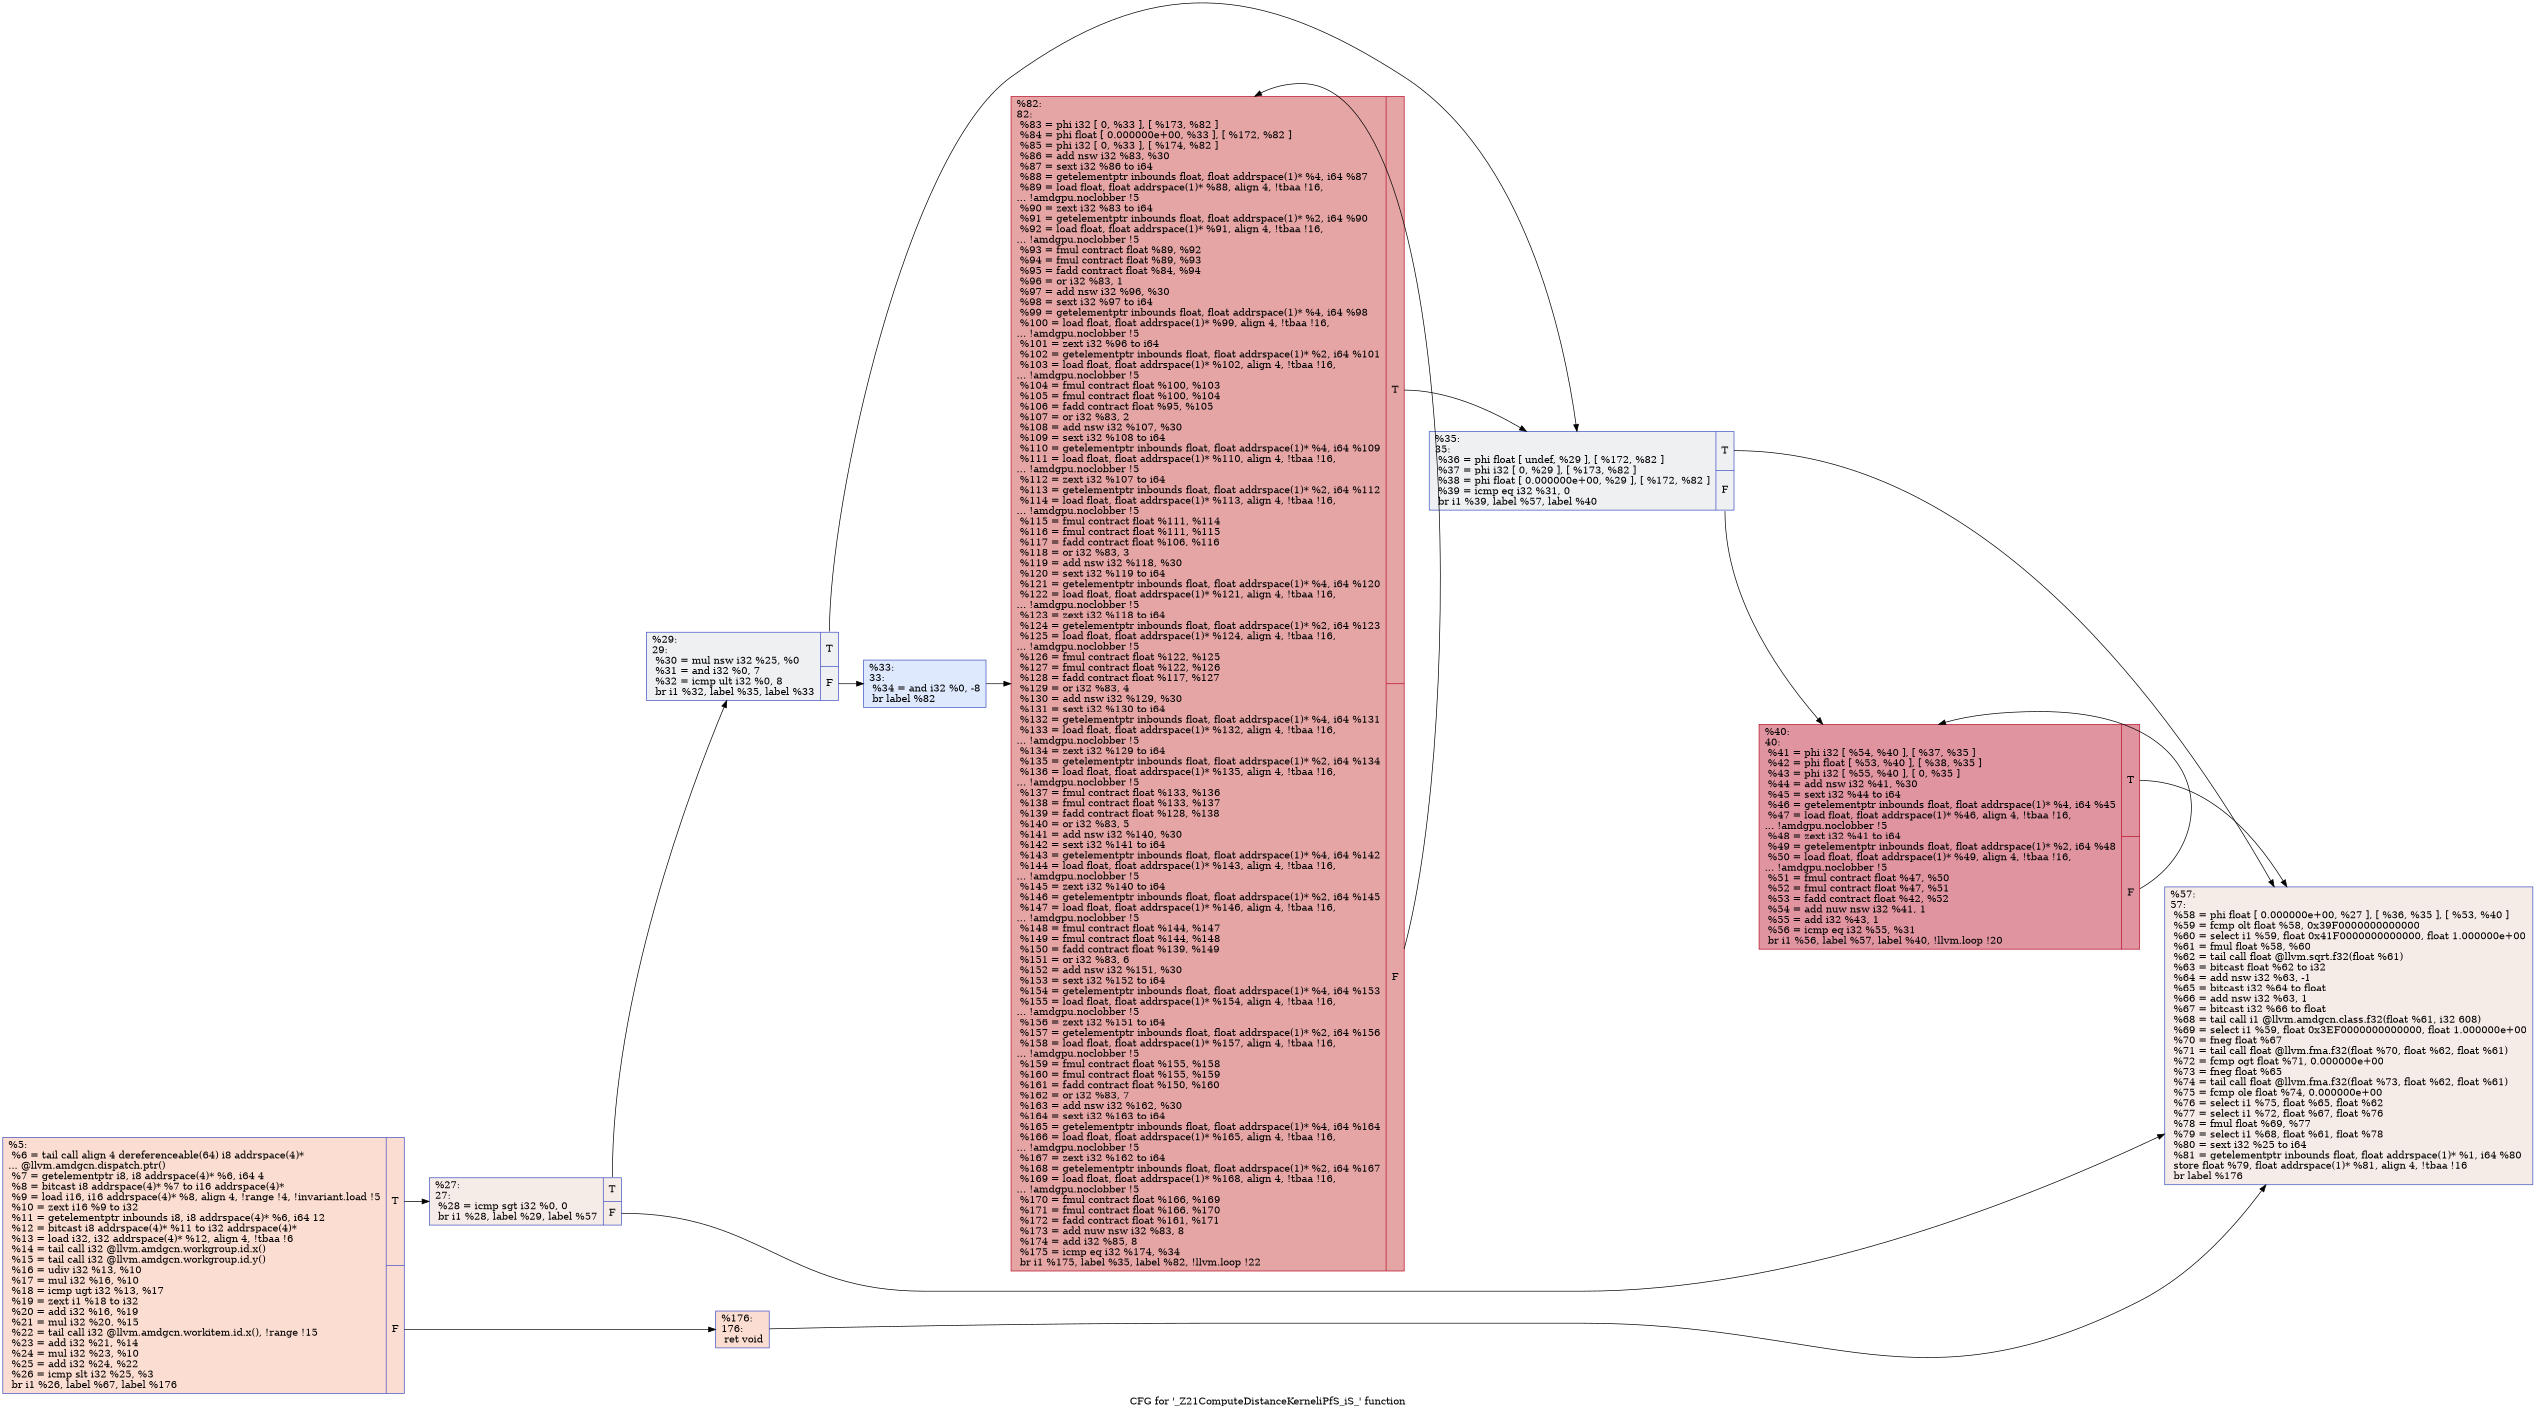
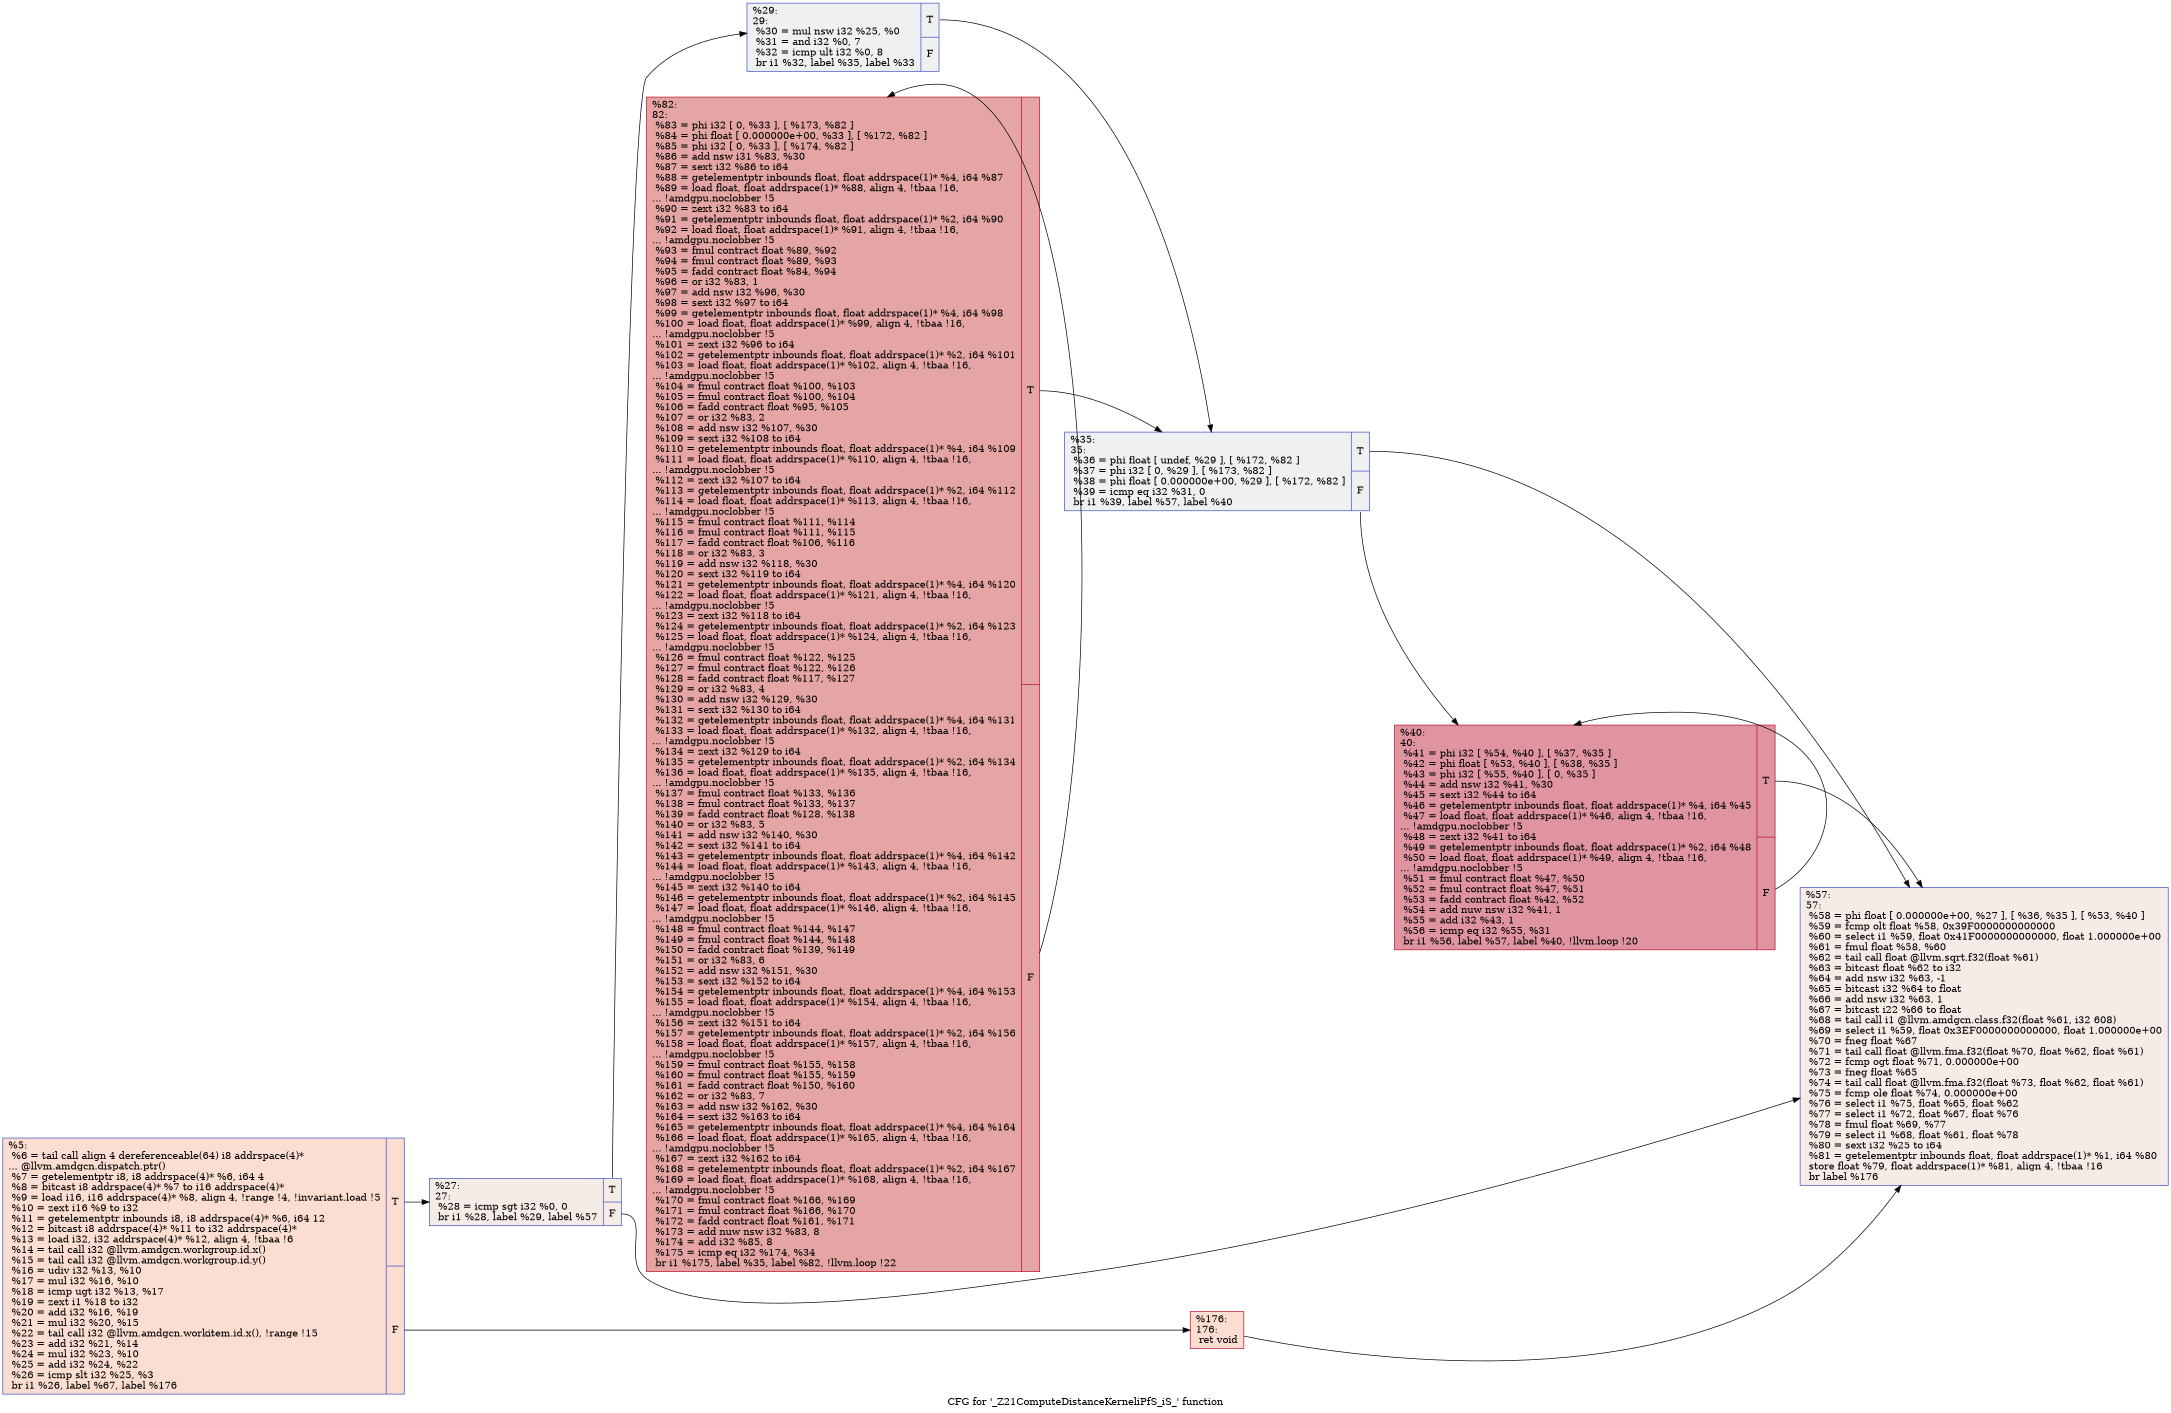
(1093, 156) -> (729, 157)
(925, 684) -> none
(2248, 1009) -> (1884, 1010)
(742, 1329) -> (1217, 1330)
